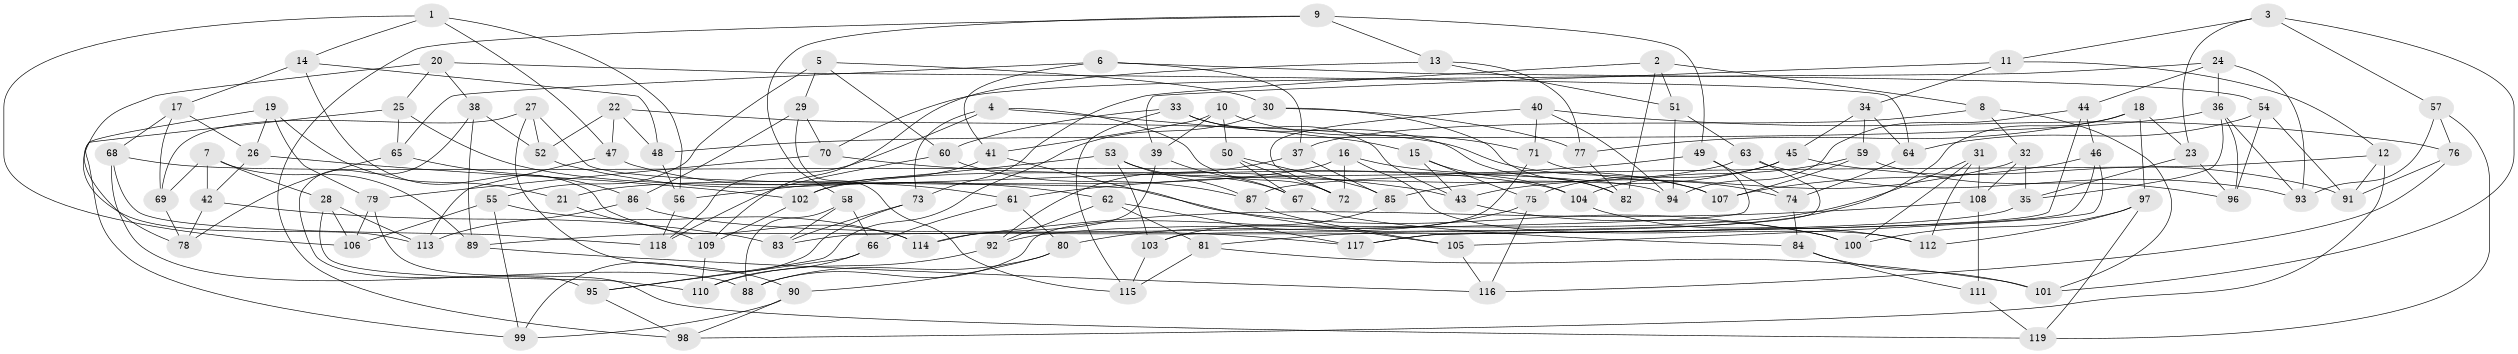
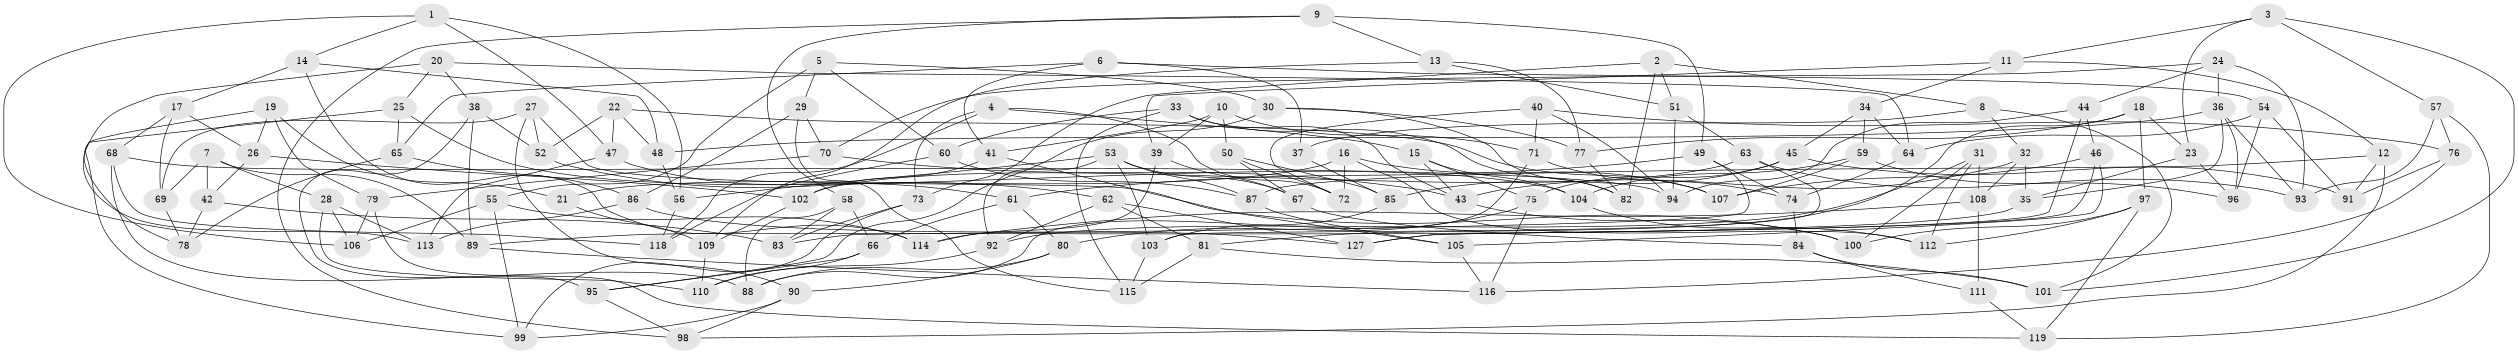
(1065, 197) -> (1017, 171)
(1356, 246) -> (1356, 246)
